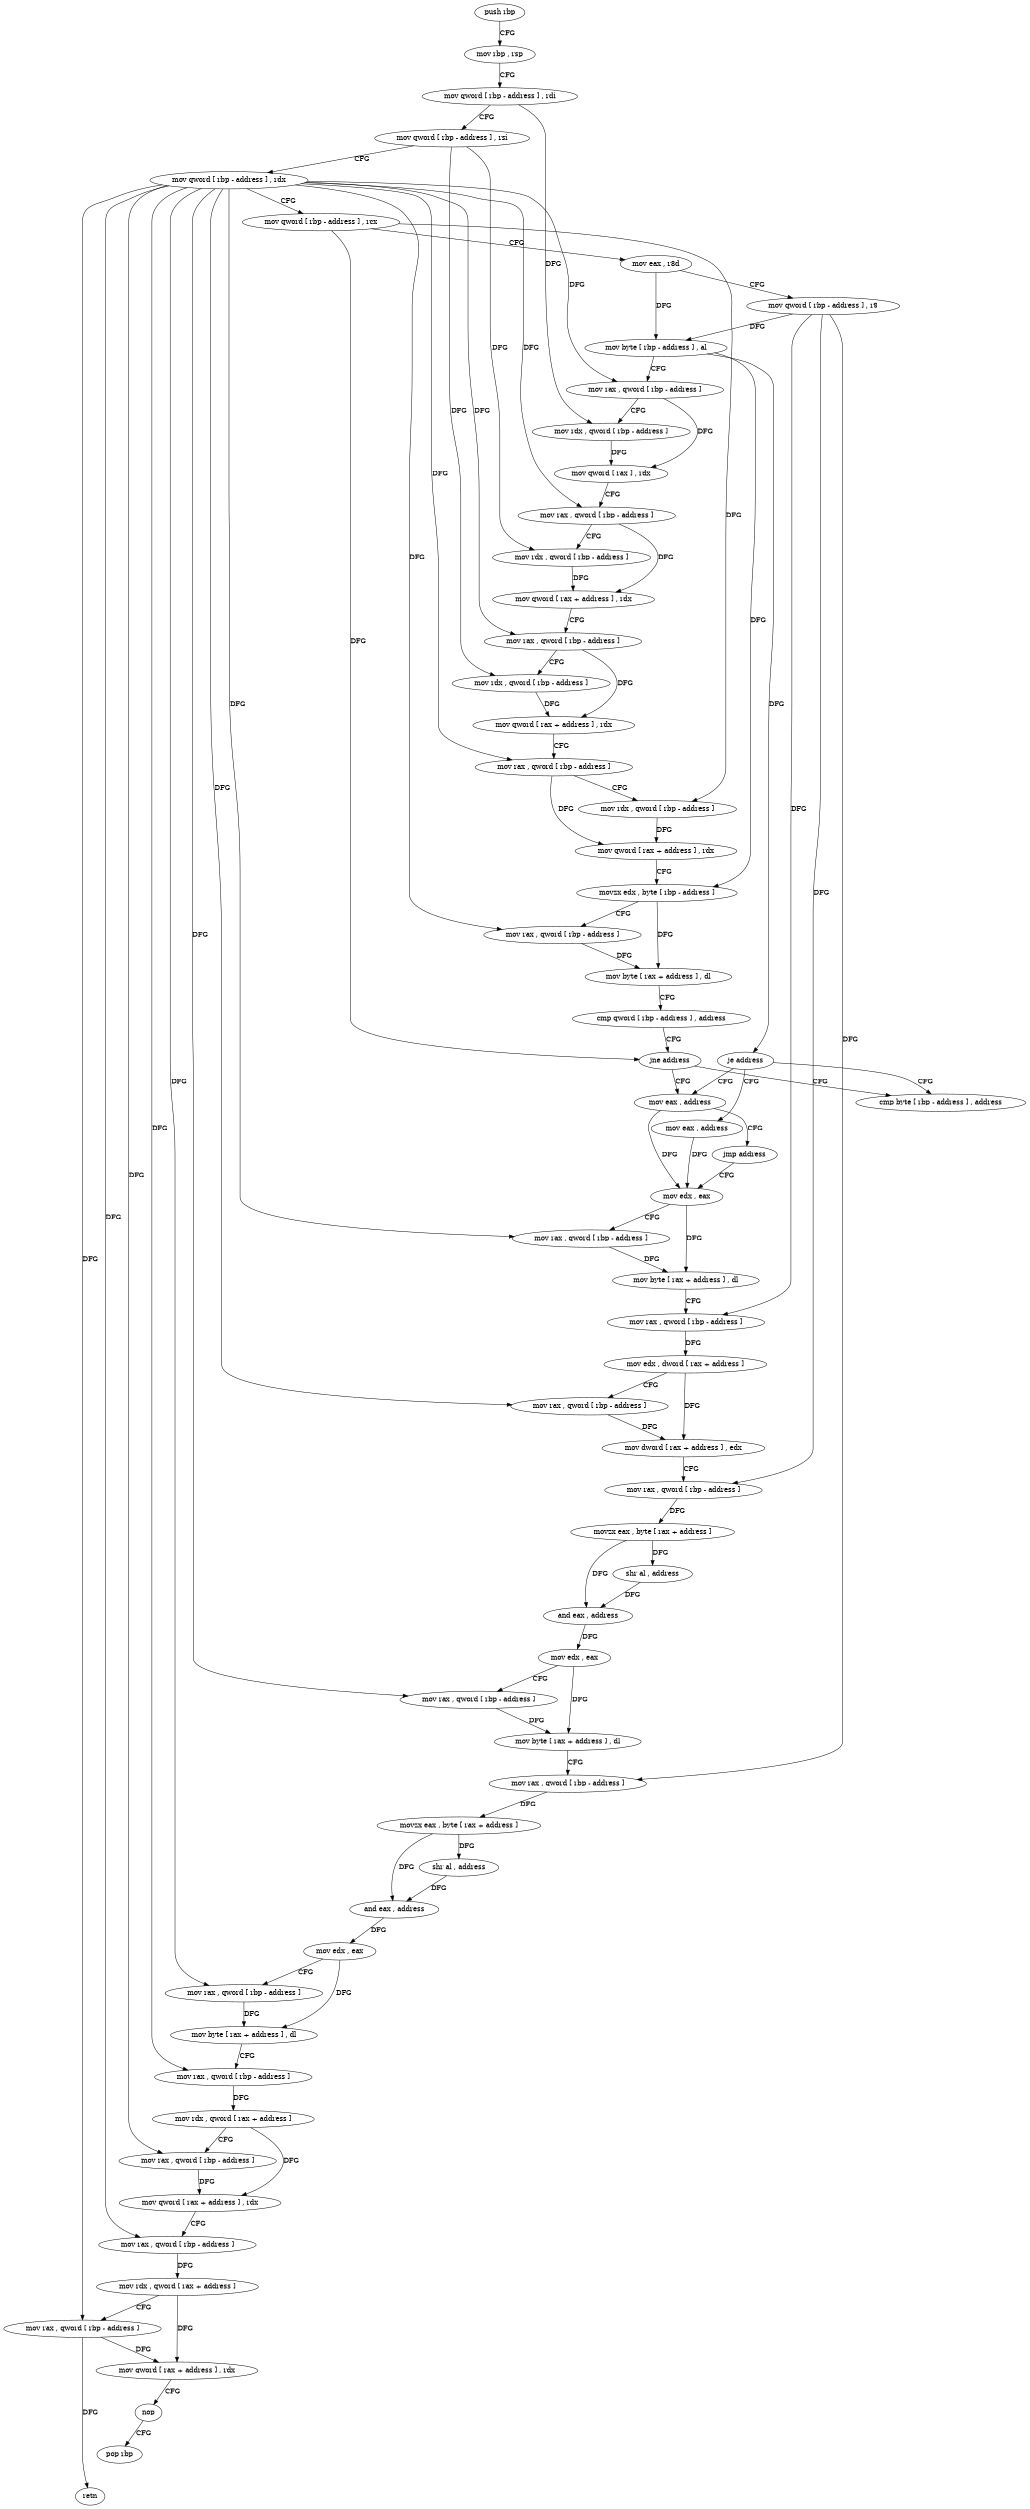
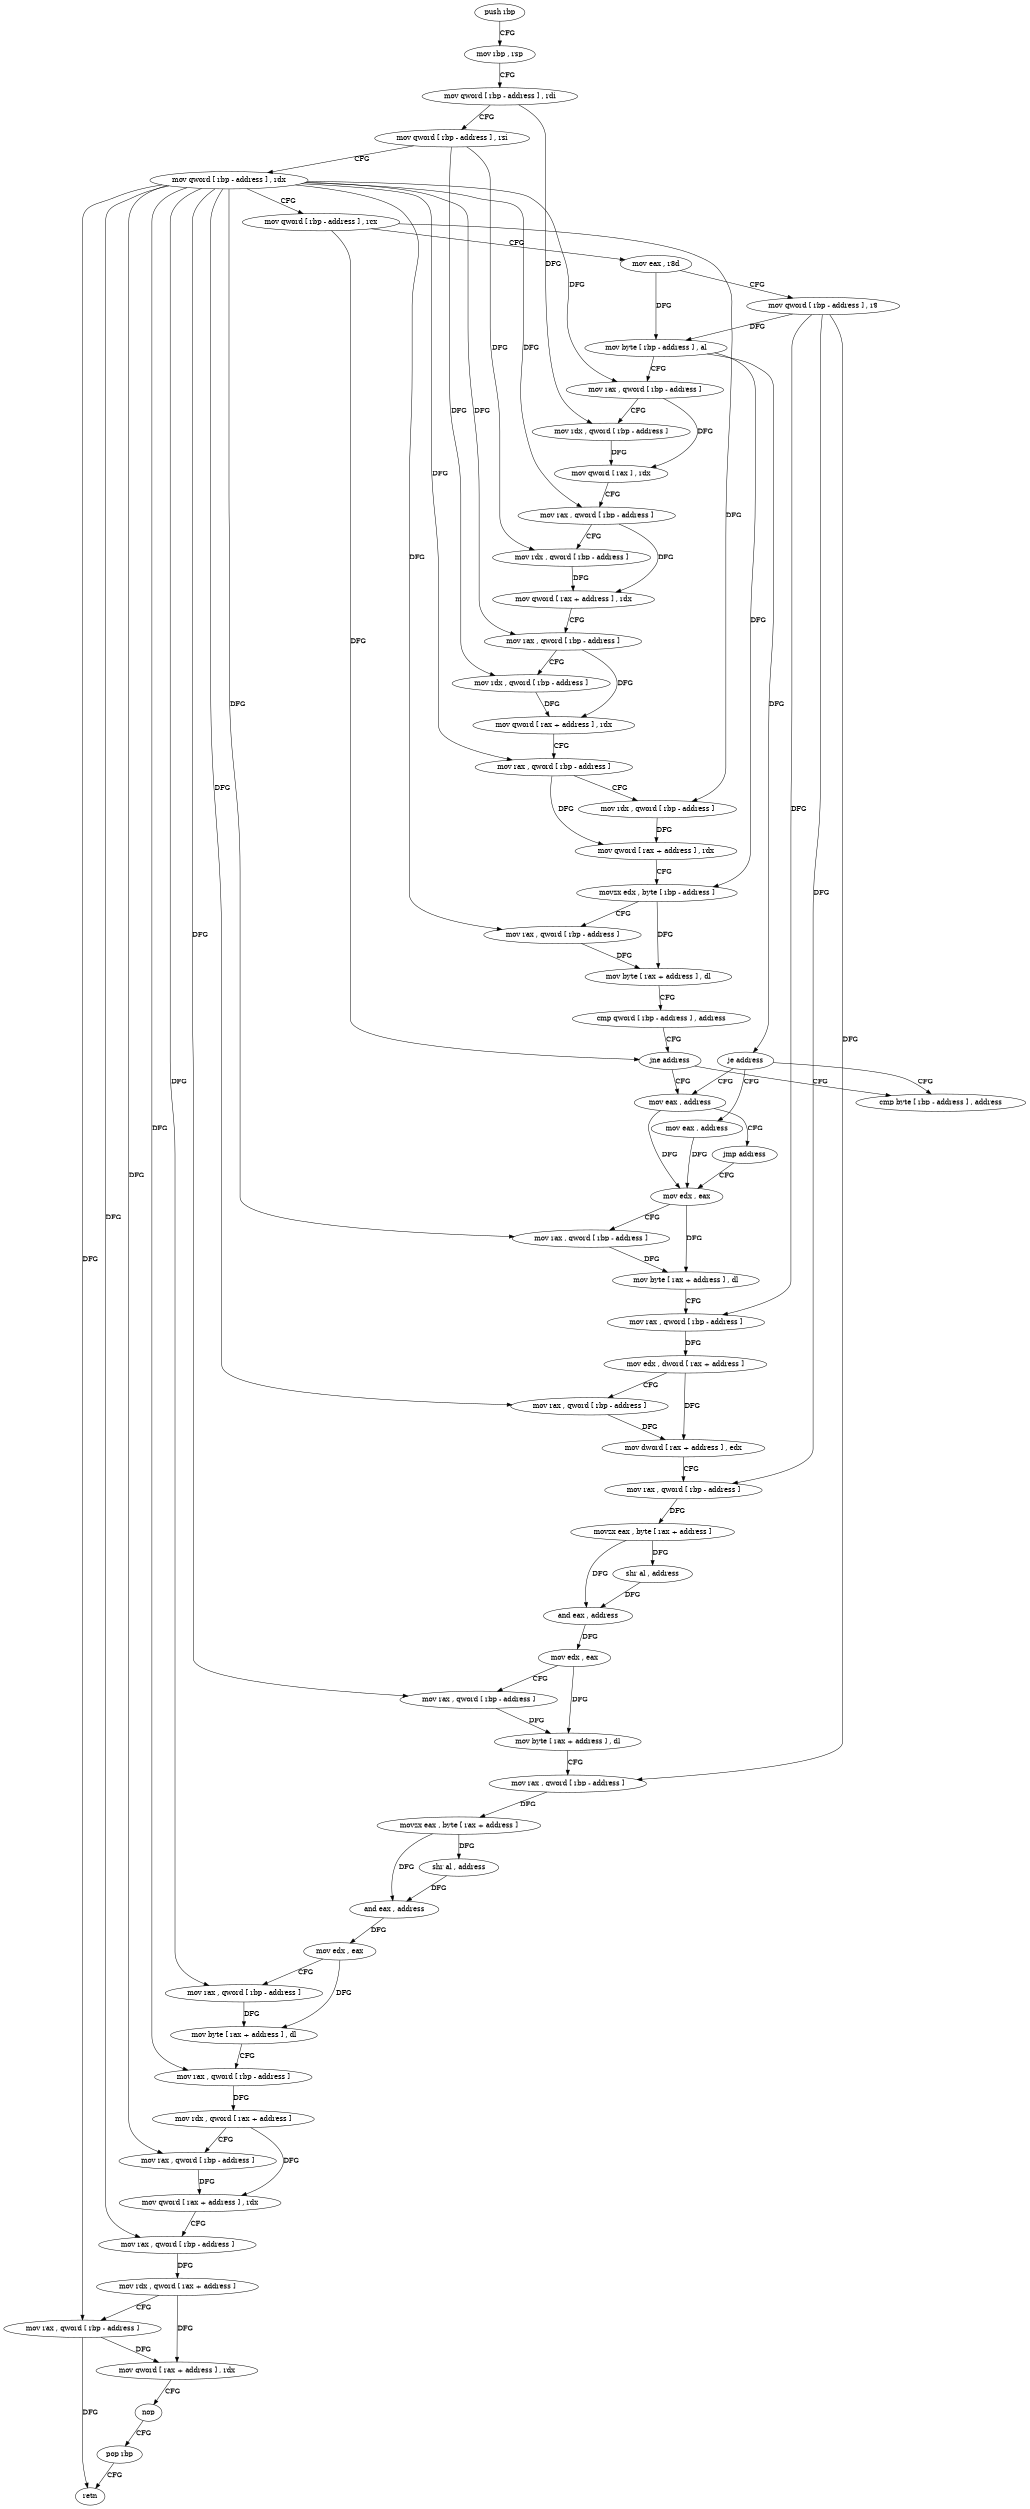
none -> (106, 2474)
